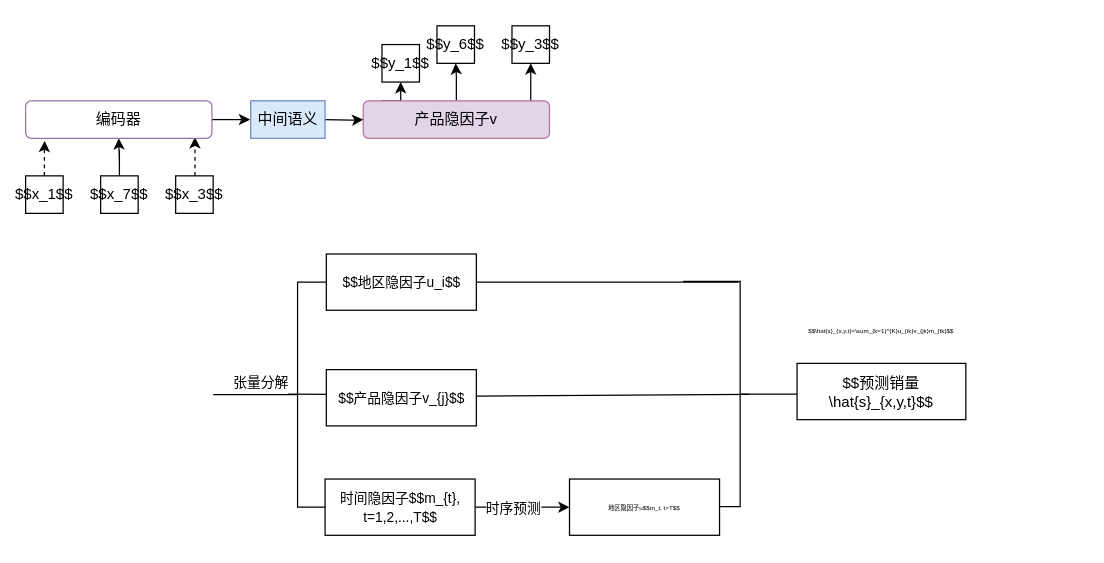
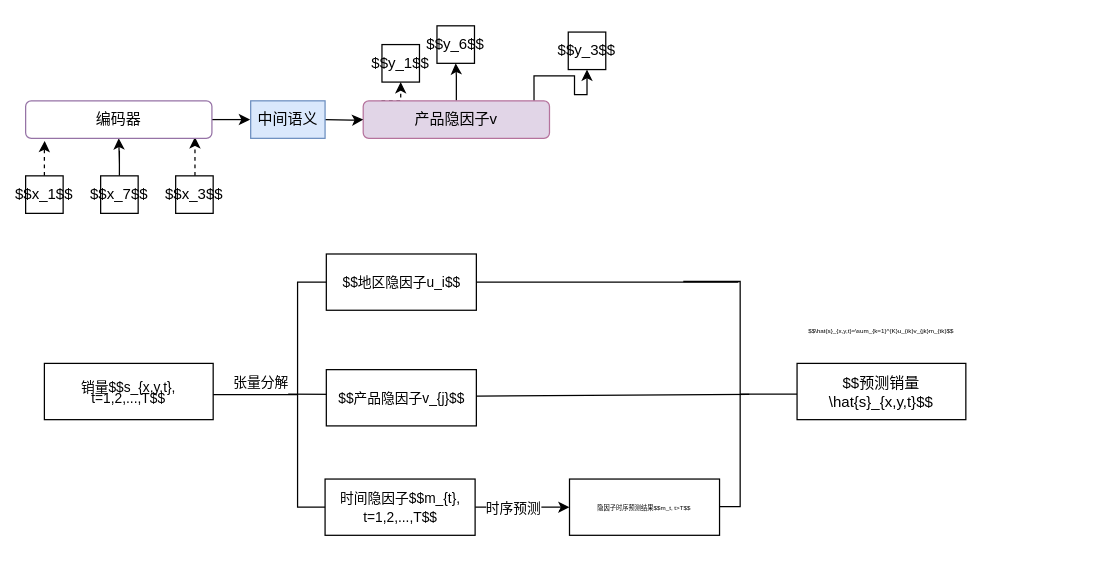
(531, 44) -> (587, 51)
(401, 97) -> (401, 97)
none -> (129, 391)
(644, 507) -> (644, 507)
